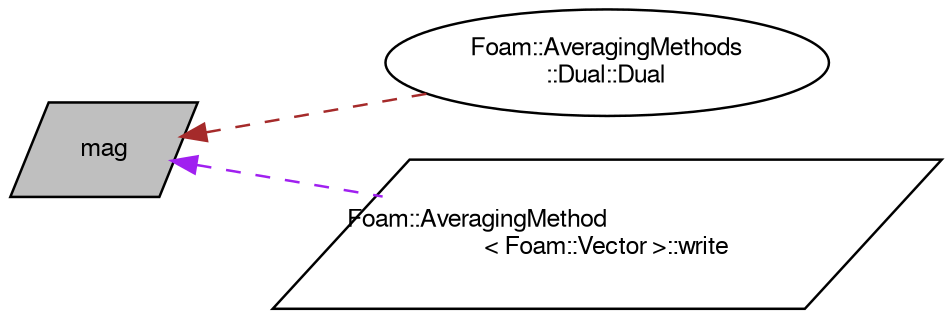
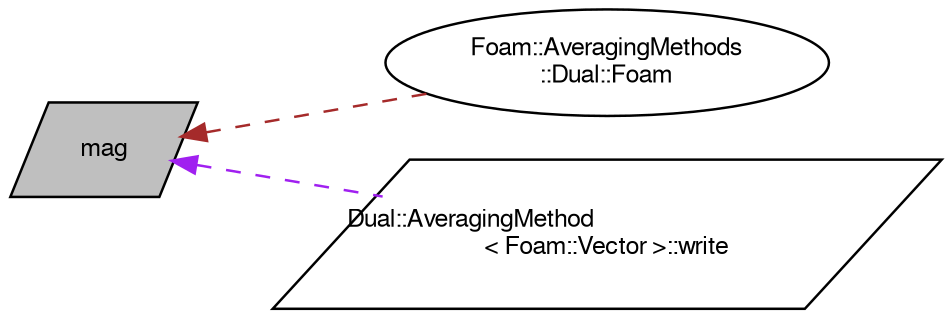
(607, 63) -> (607, 63)
(607, 234) -> (607, 234)
